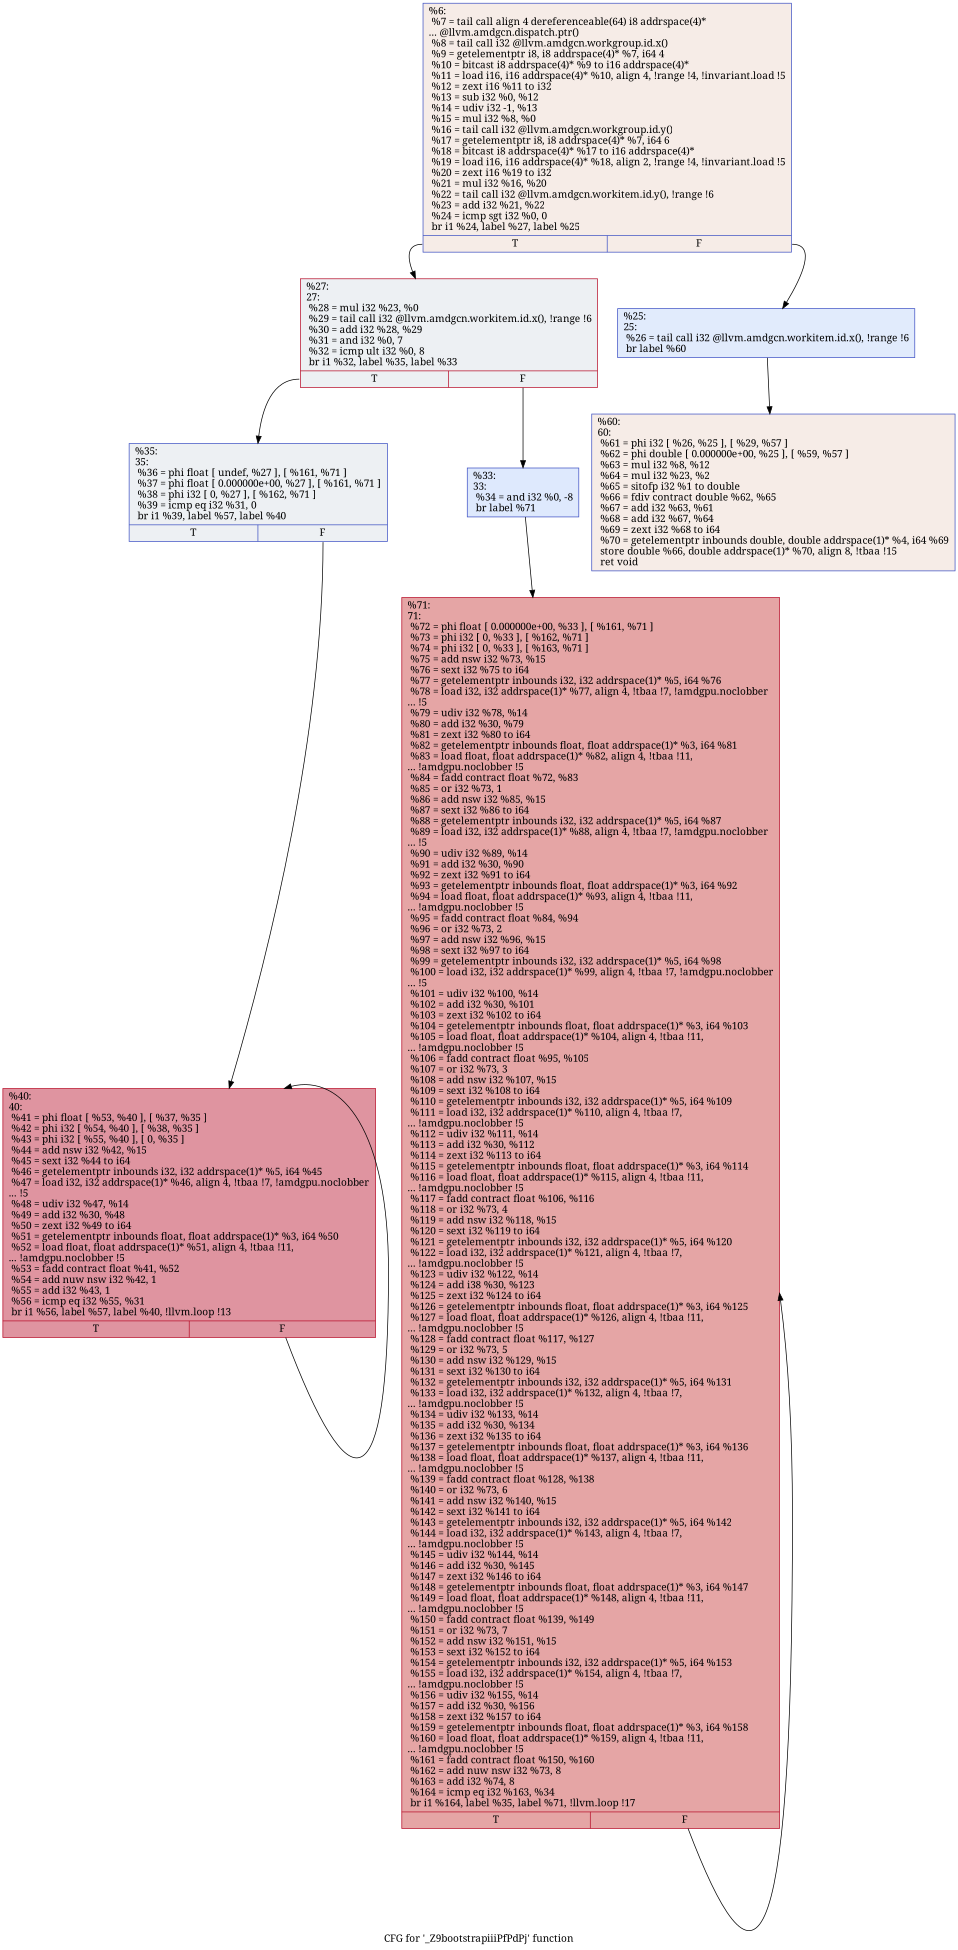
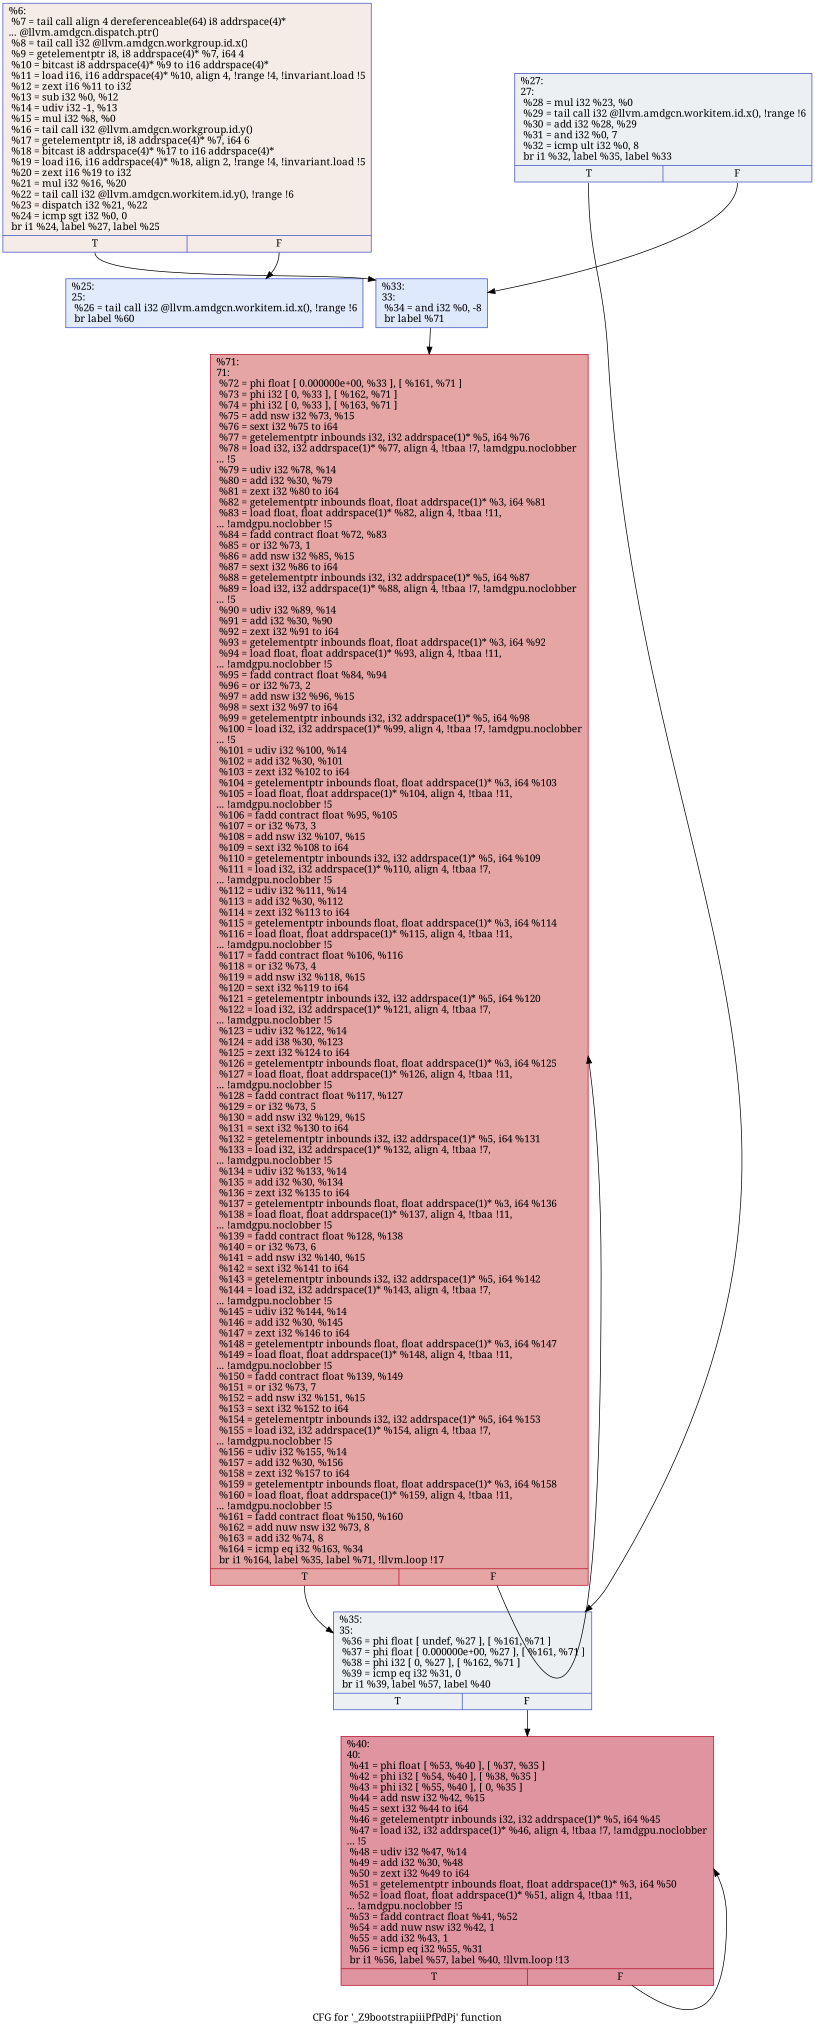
(487, 205) -> (78, 205)
(409, 254) -> (229, 275)
(449, 333) -> (663, 128)
(773, 492) -> none
none -> (311, 1610)
